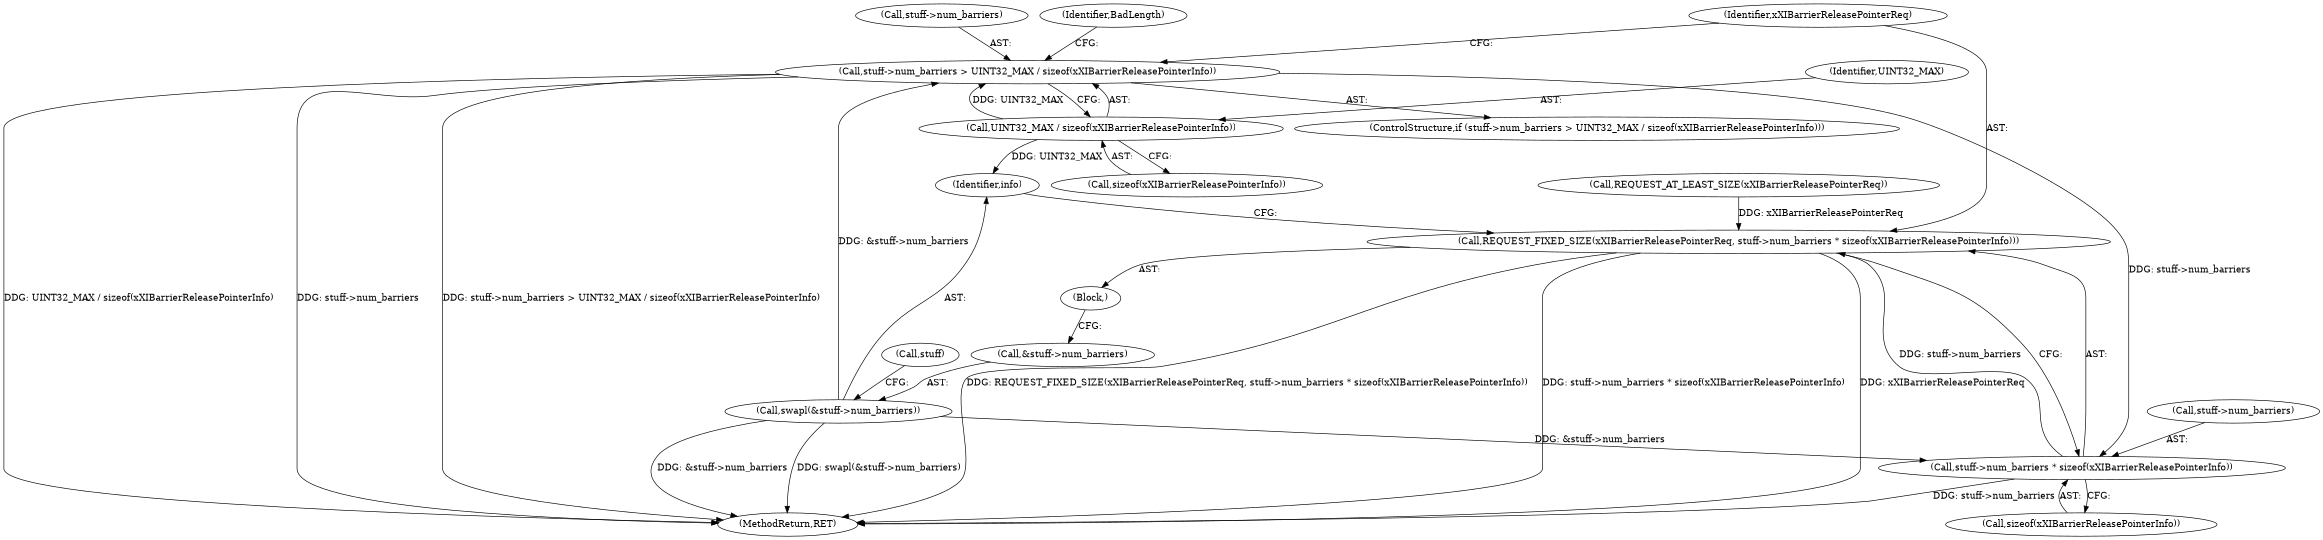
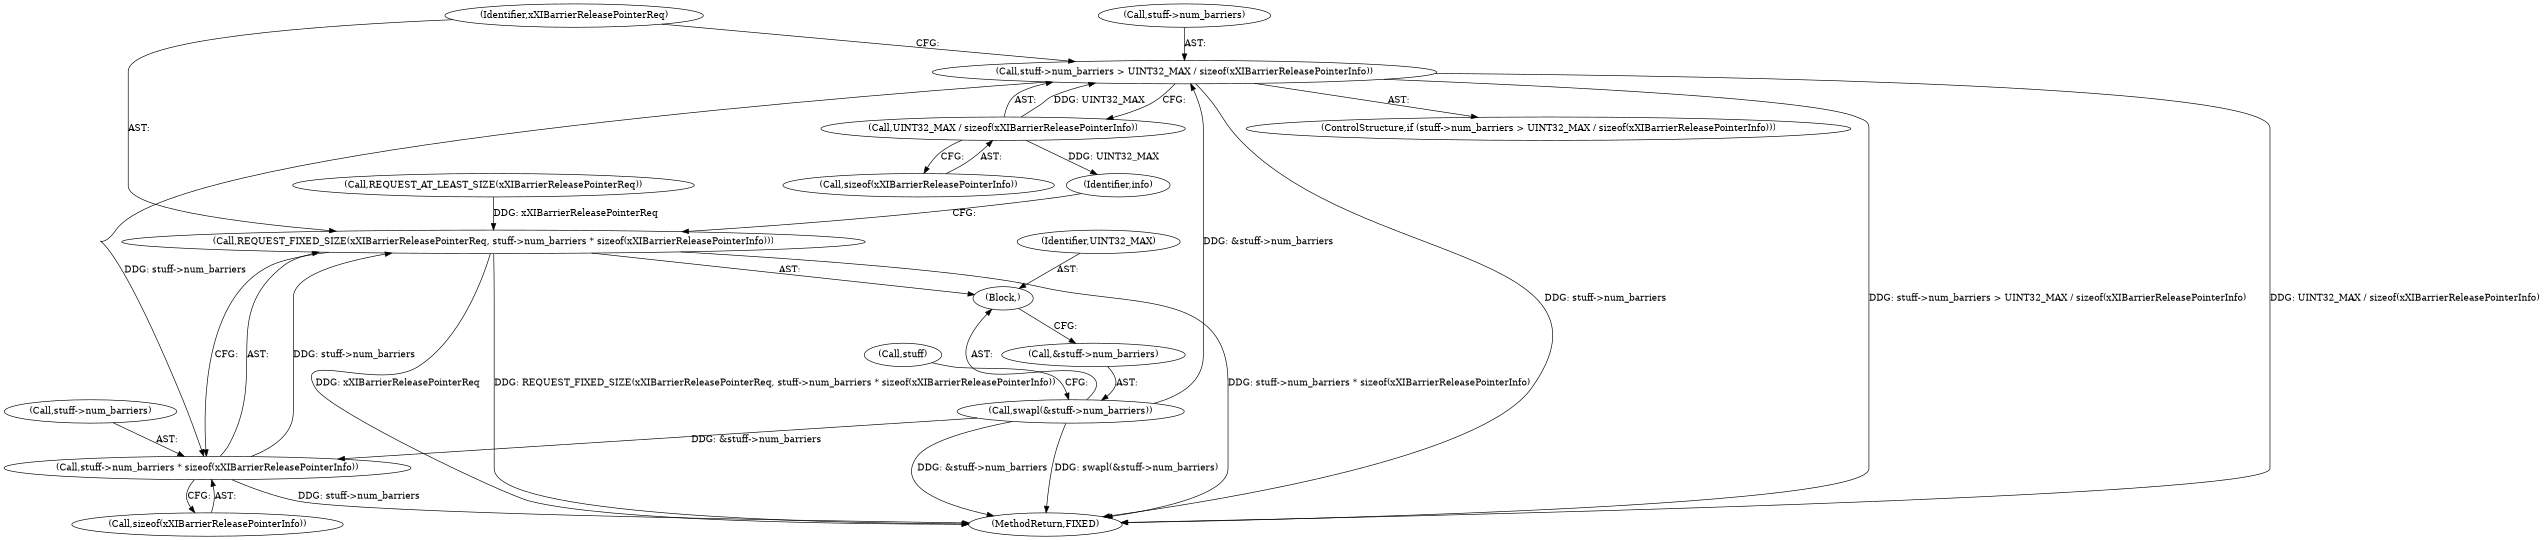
(1113, 16) -> none
(1520, 99) -> (1053, 269)
(920, 304) -> (1015, 374)
(788, 525) -> (1045, 525)
